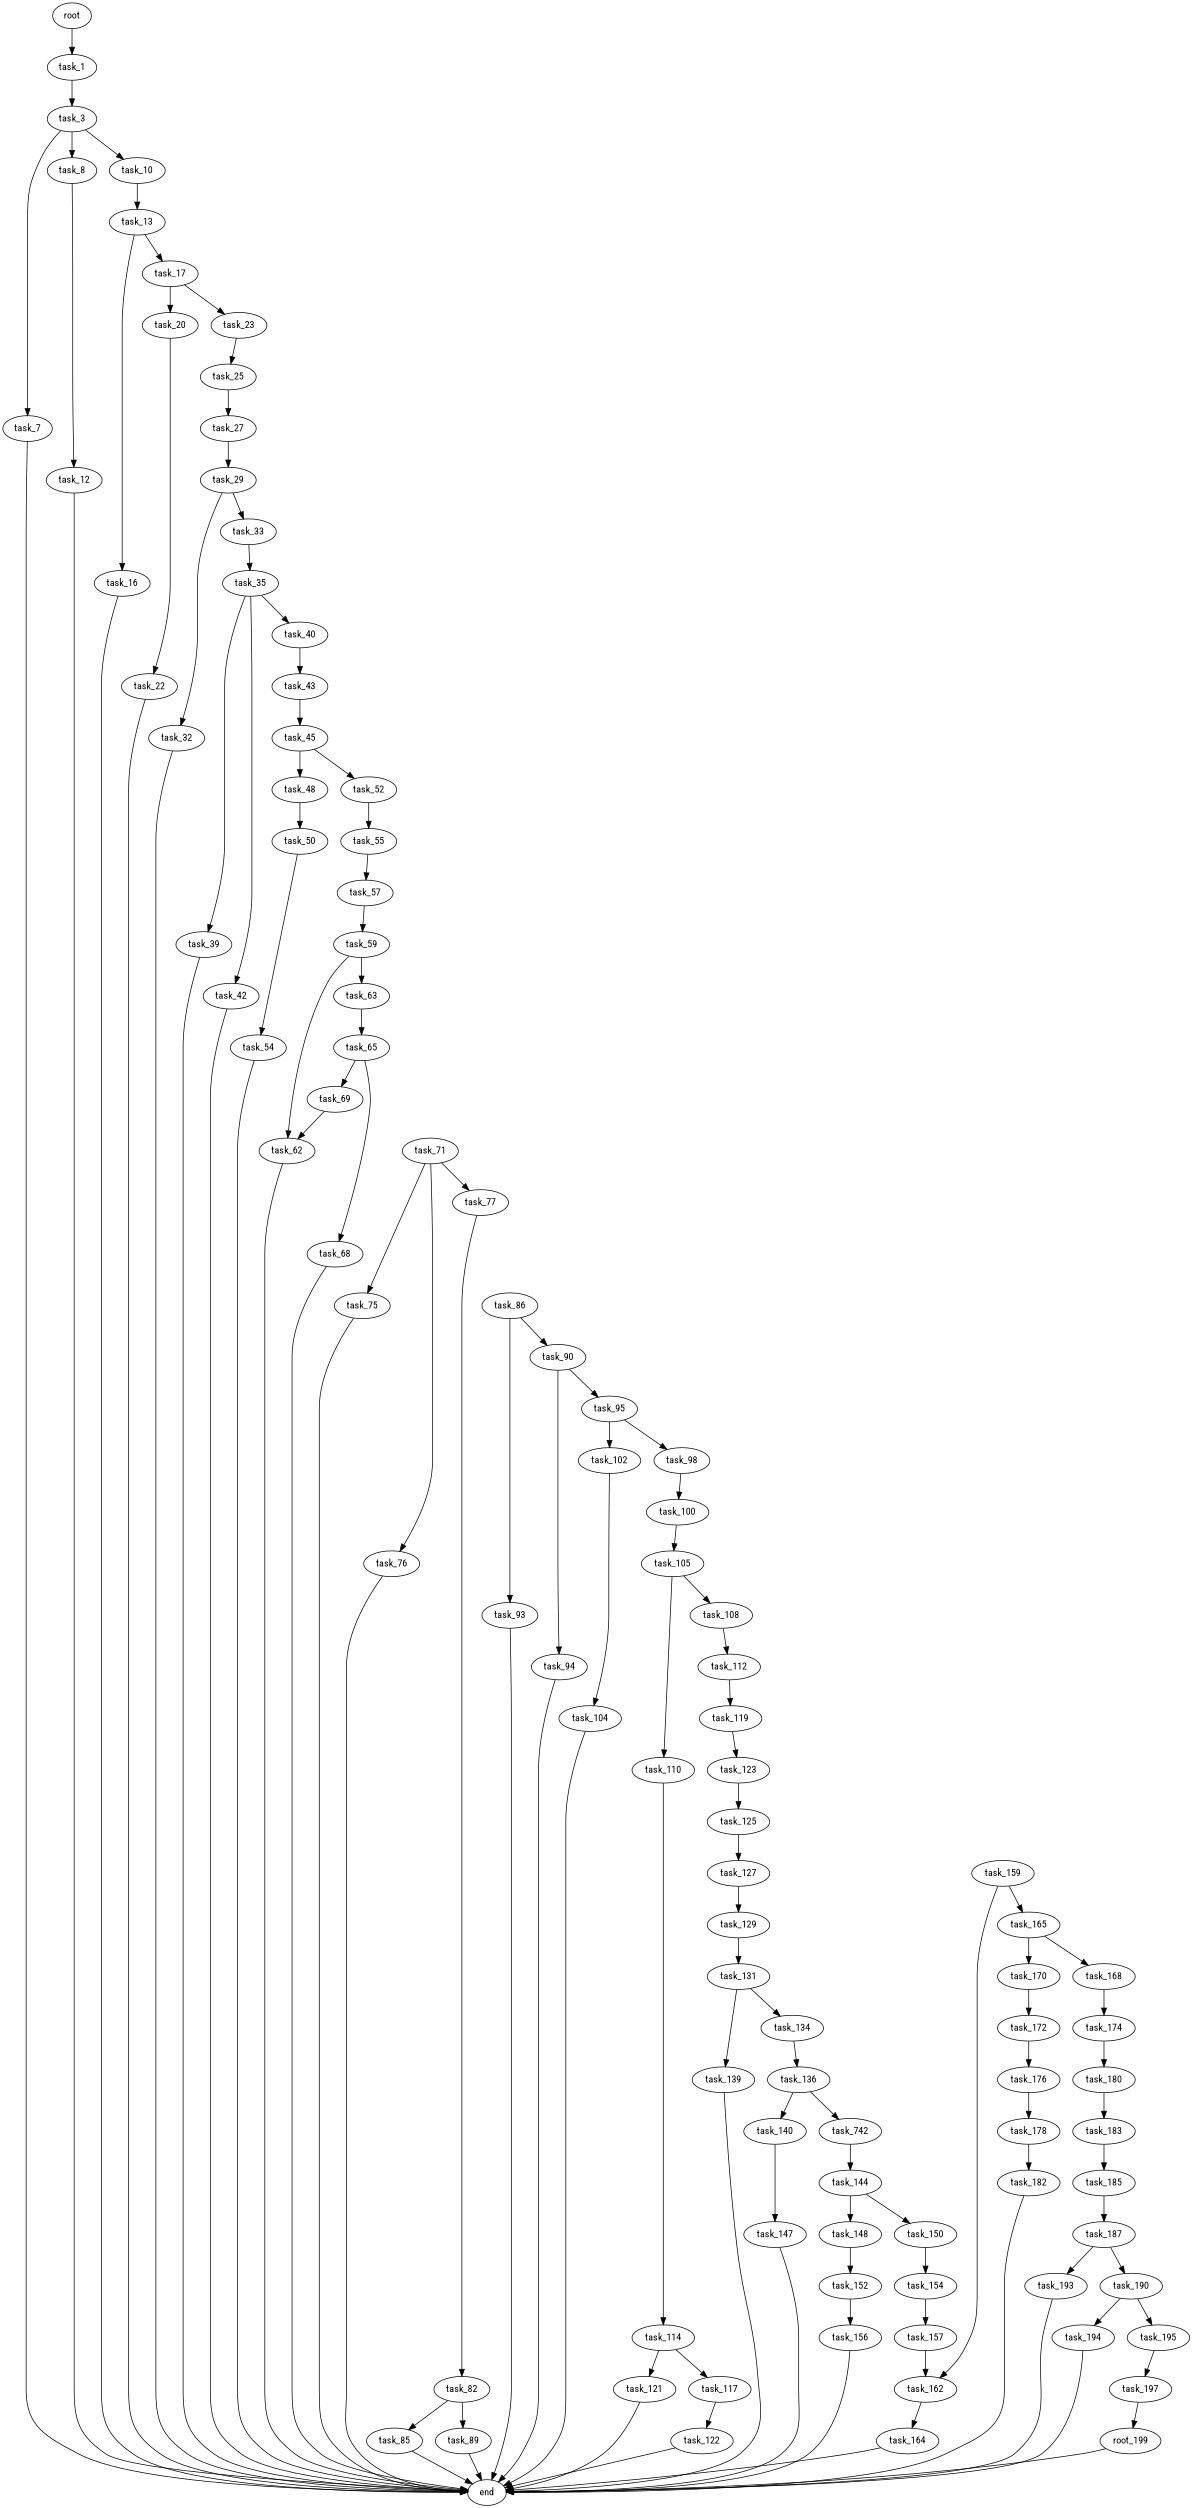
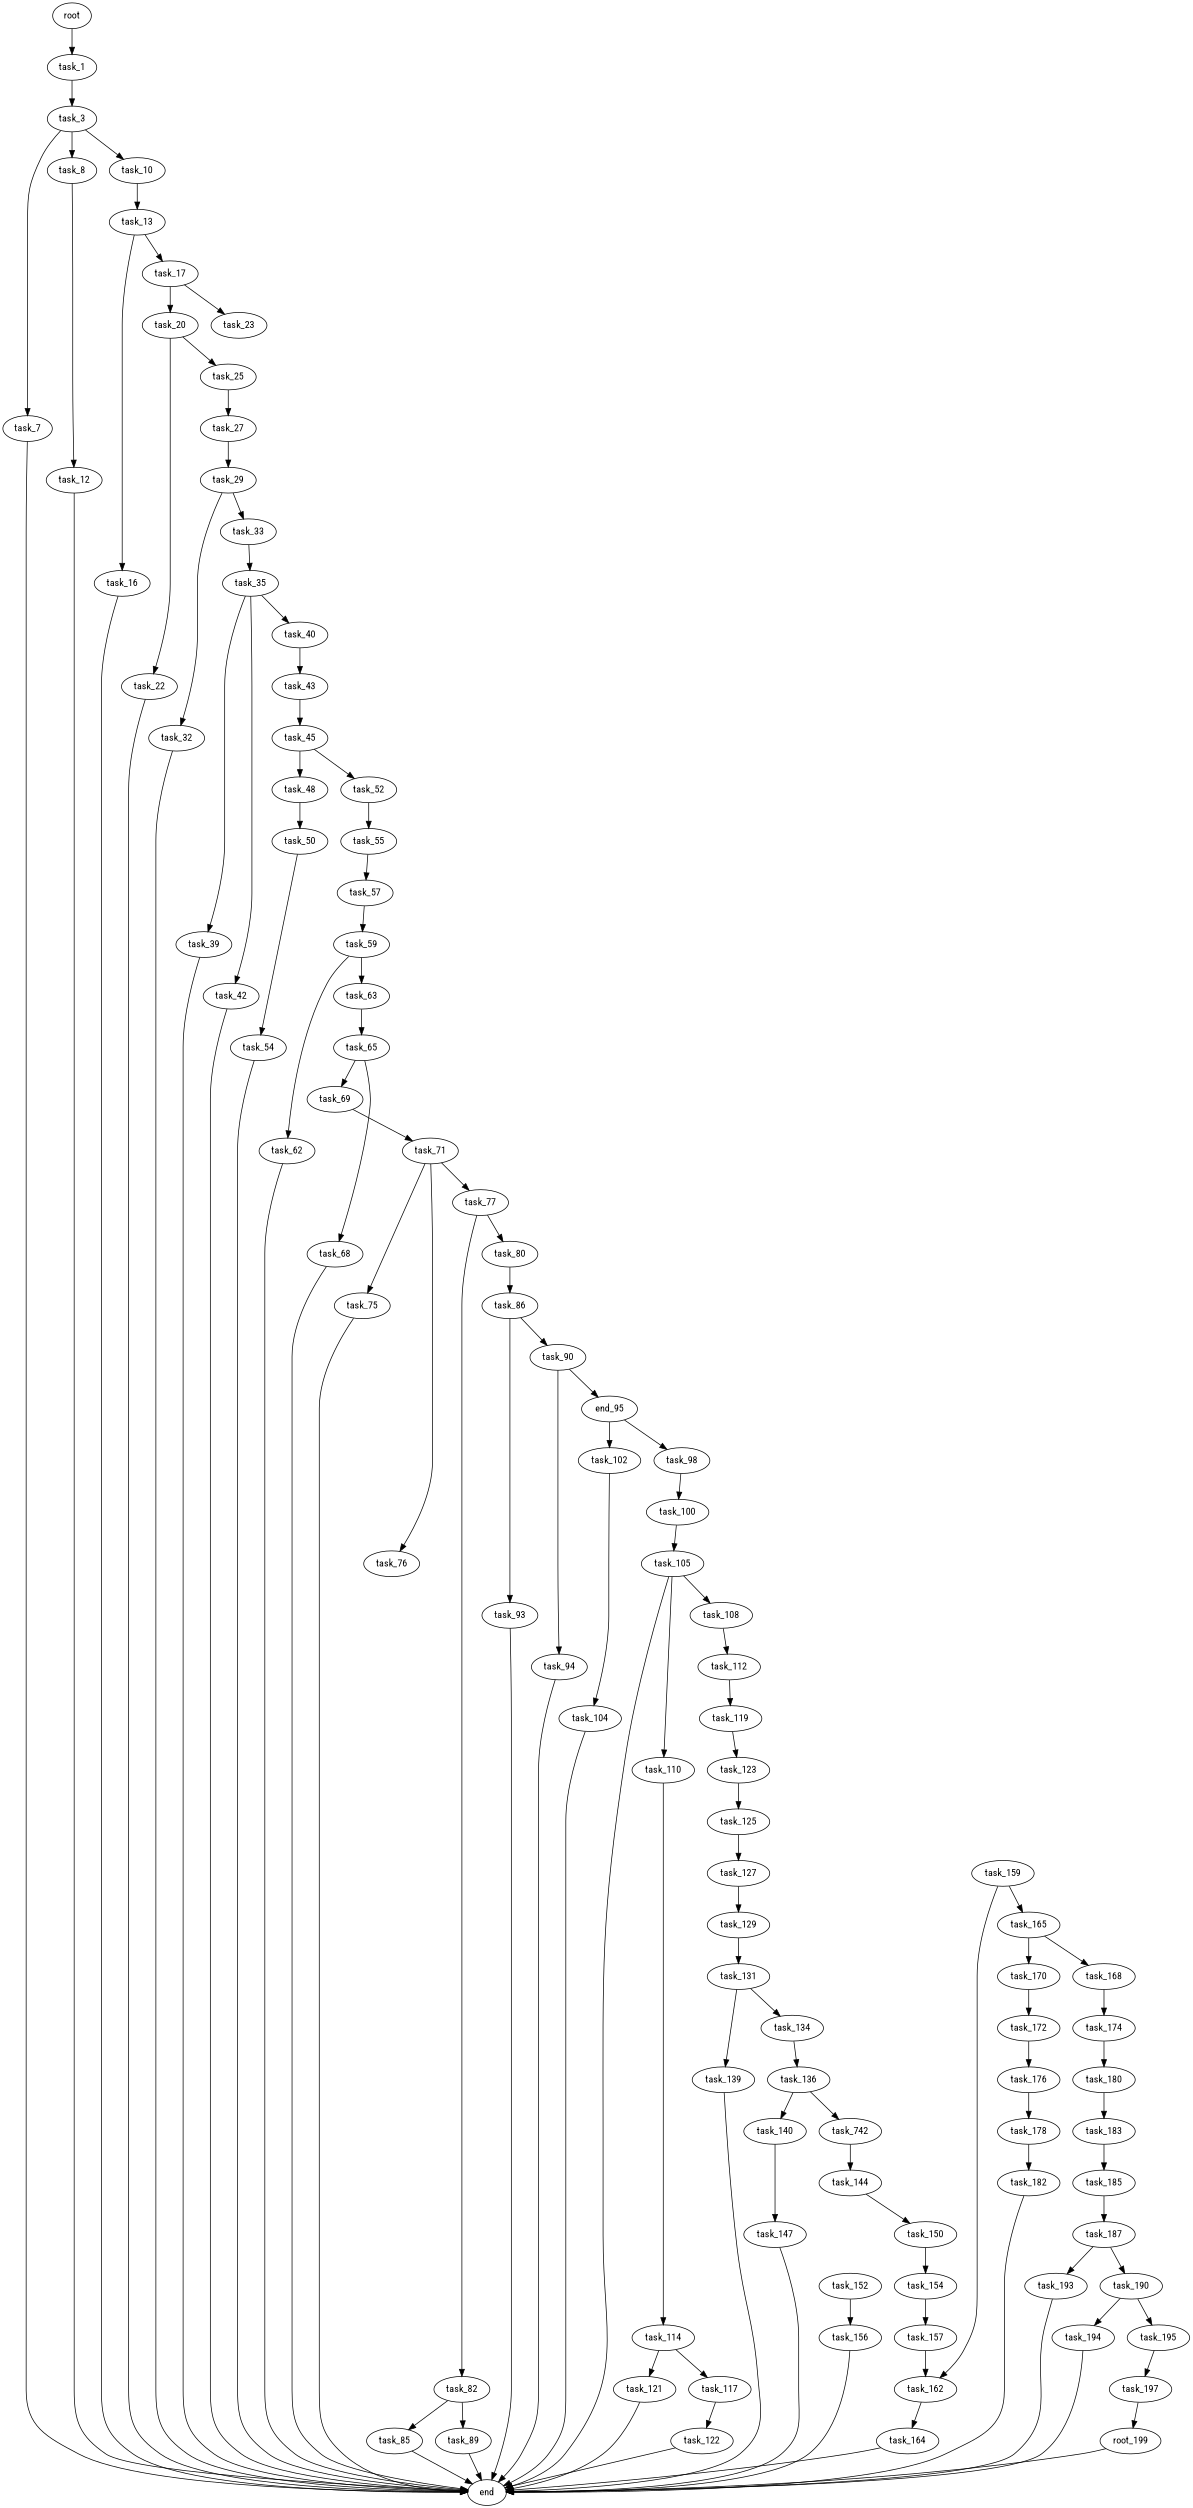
(234, 348) -> (196, 349)
(314, 1123) -> (379, 1123)
none -> (510, 1254)
(610, 1409) -> (610, 1409)
(347, 2067) -> (603, 2049)
(850, 2235) -> none
